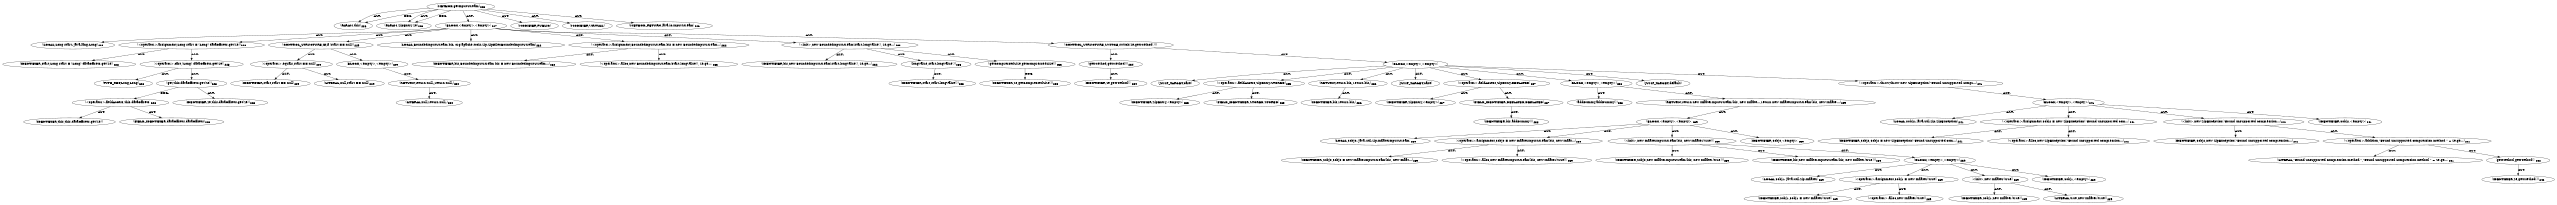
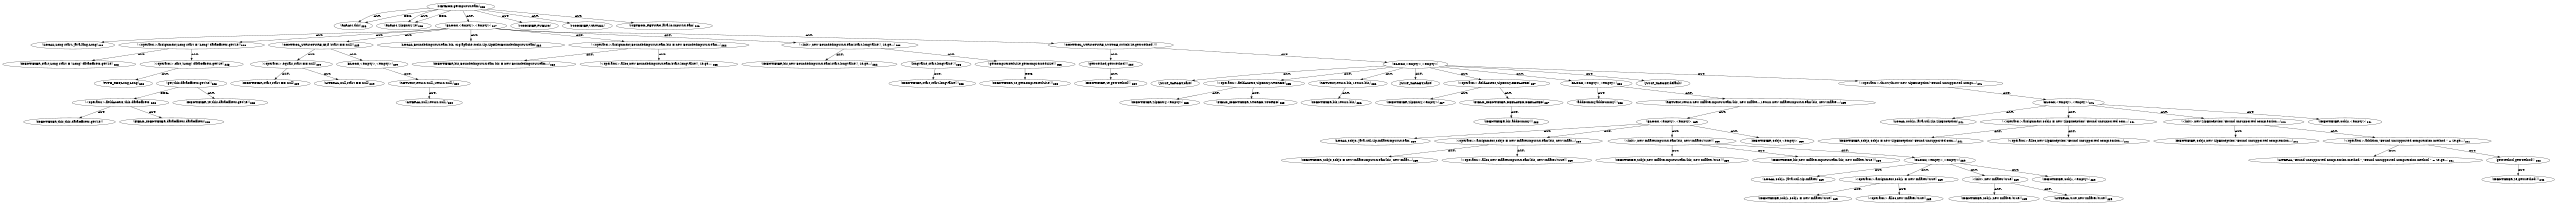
(892, 55) -> none
(192, 73) -> none
